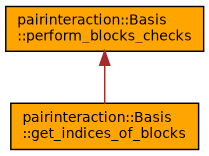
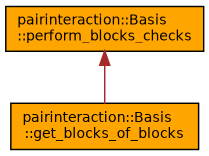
(105, 126) -> (105, 126)
